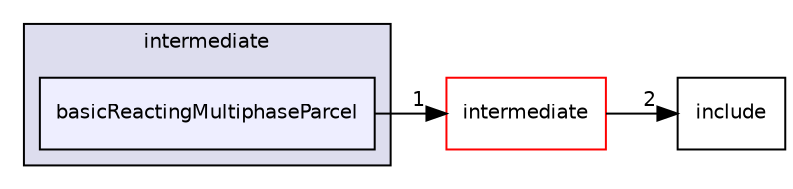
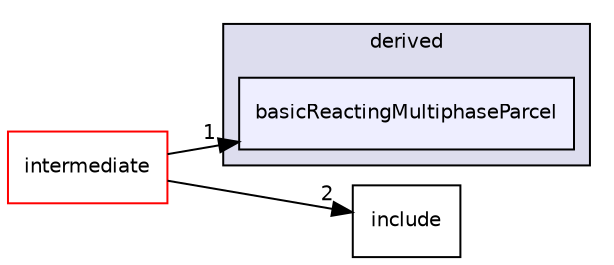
(207, 43) -> (407, 43)
(403, 114) -> (193, 150)
